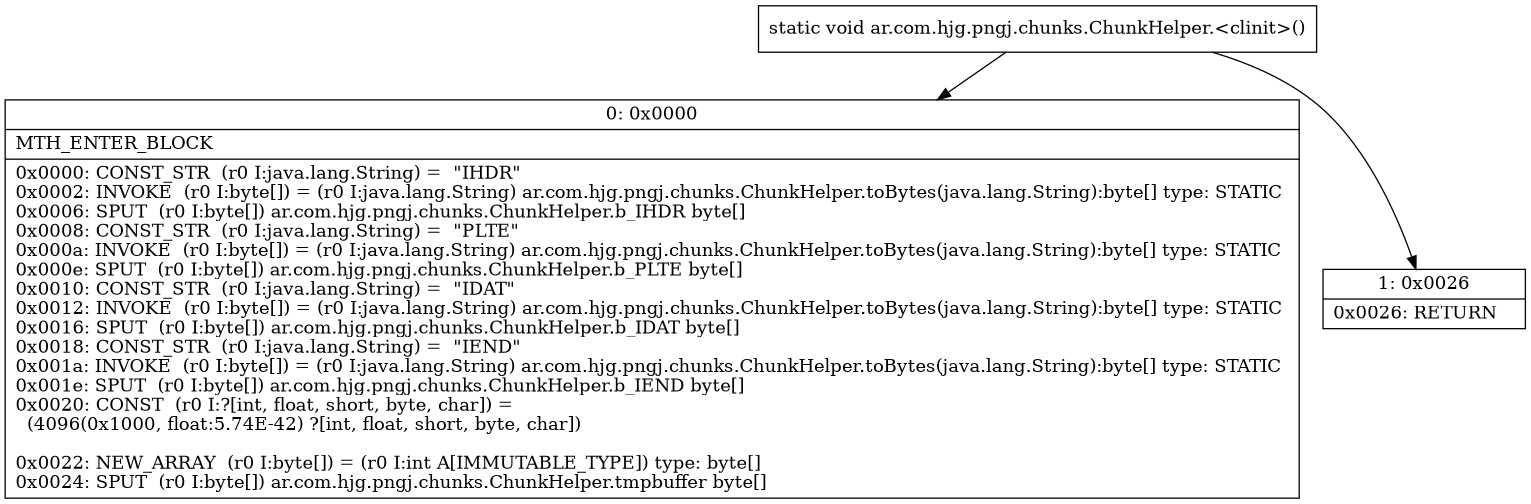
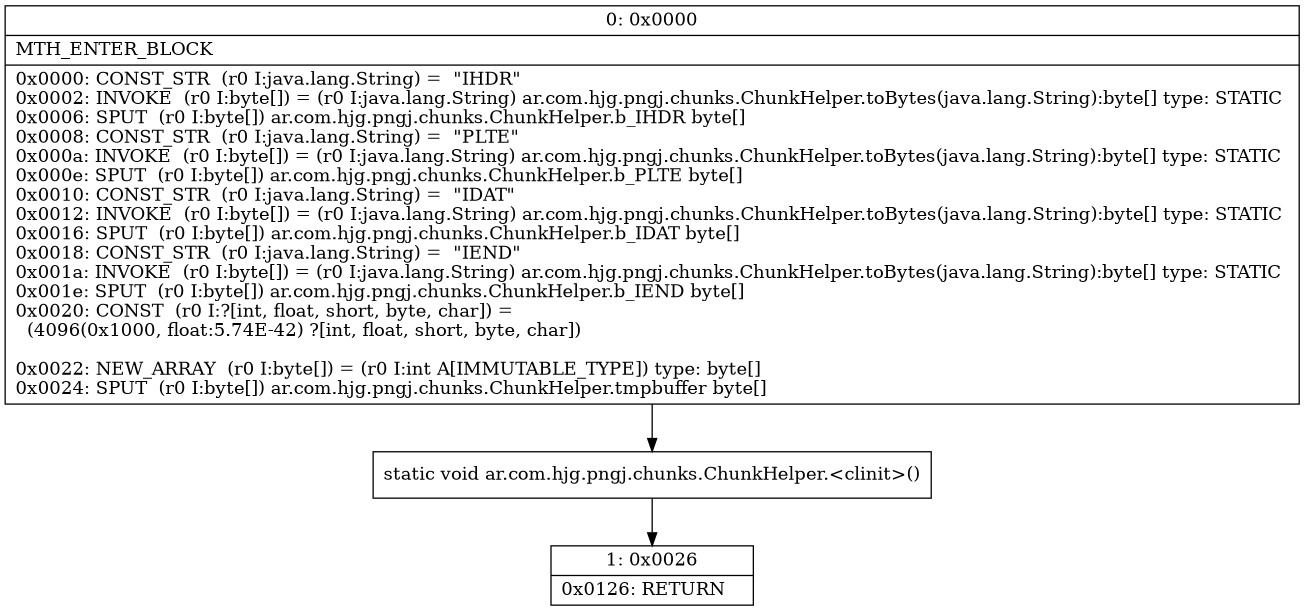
(977, 72) -> (652, 421)
(1424, 313) -> (652, 590)
